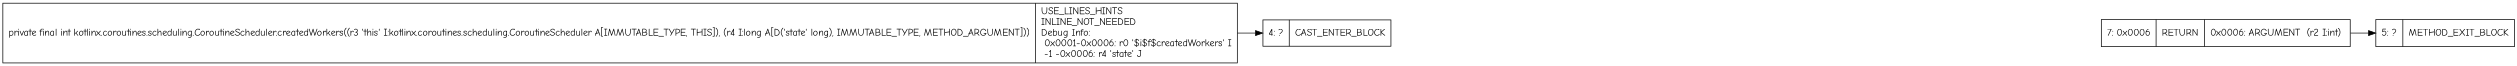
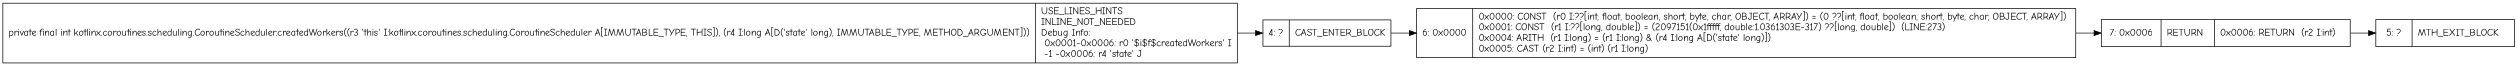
none -> (1746, 33)
(2277, 33) -> (2279, 33)
(2459, 33) -> (2458, 33)
